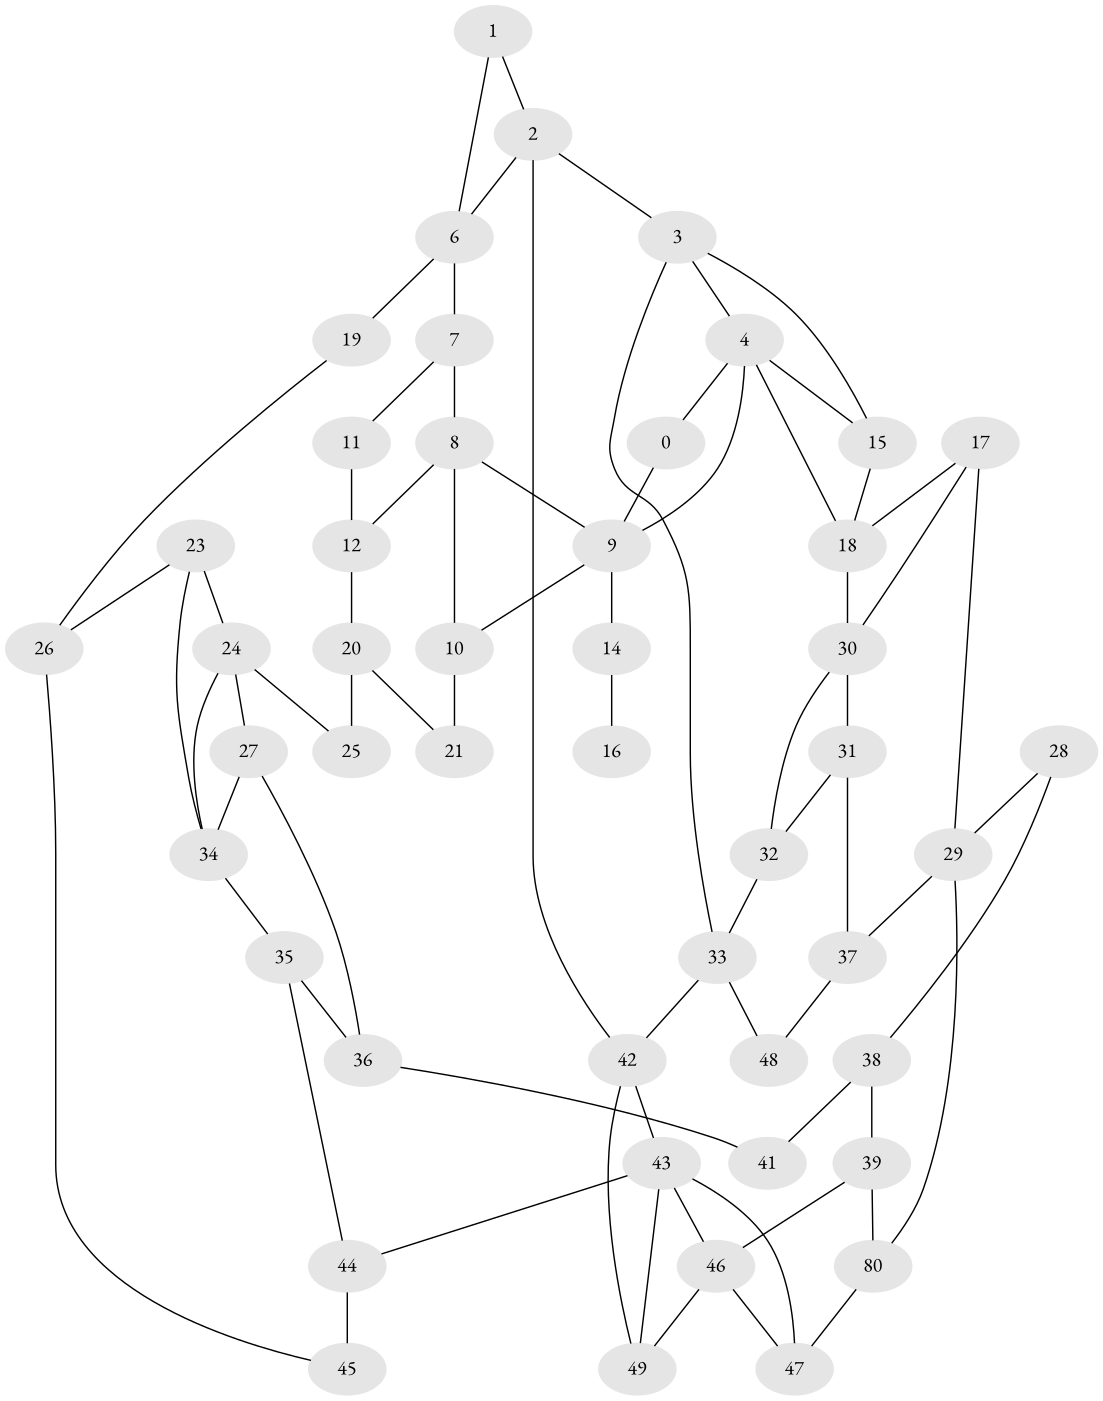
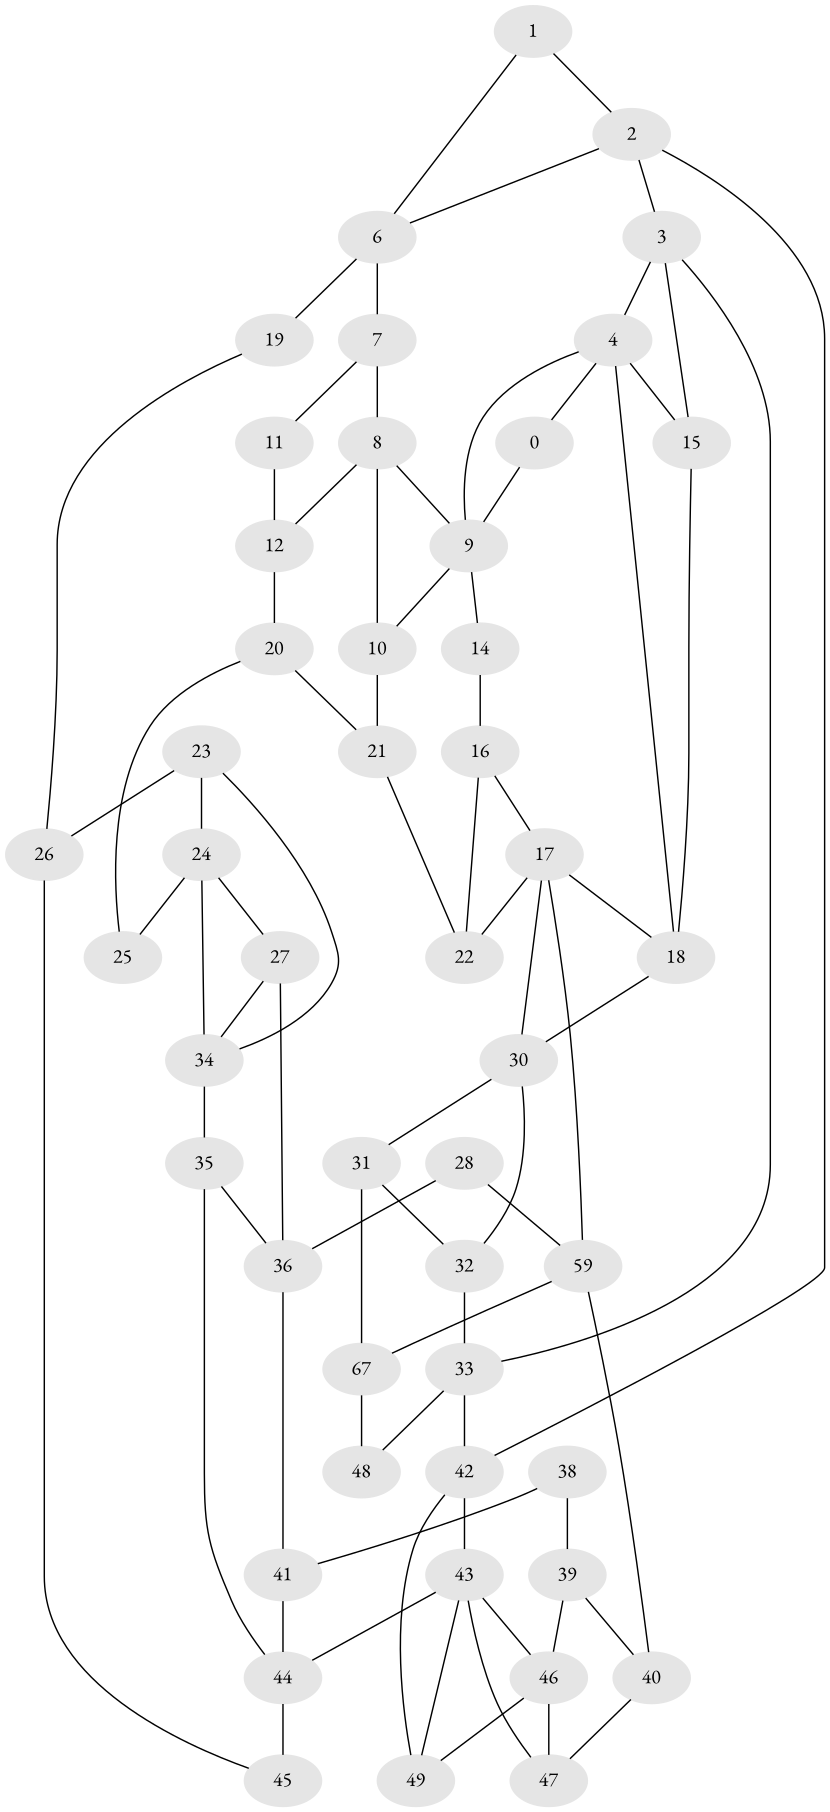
none -> (512, 803)
(953, 855) -> (583, 1266)
(983, 915) -> (374, 1215)
none -> (464, 958)
(847, 958) -> (362, 1369)
(873, 1266) -> (652, 1678)
none -> (283, 1627)
